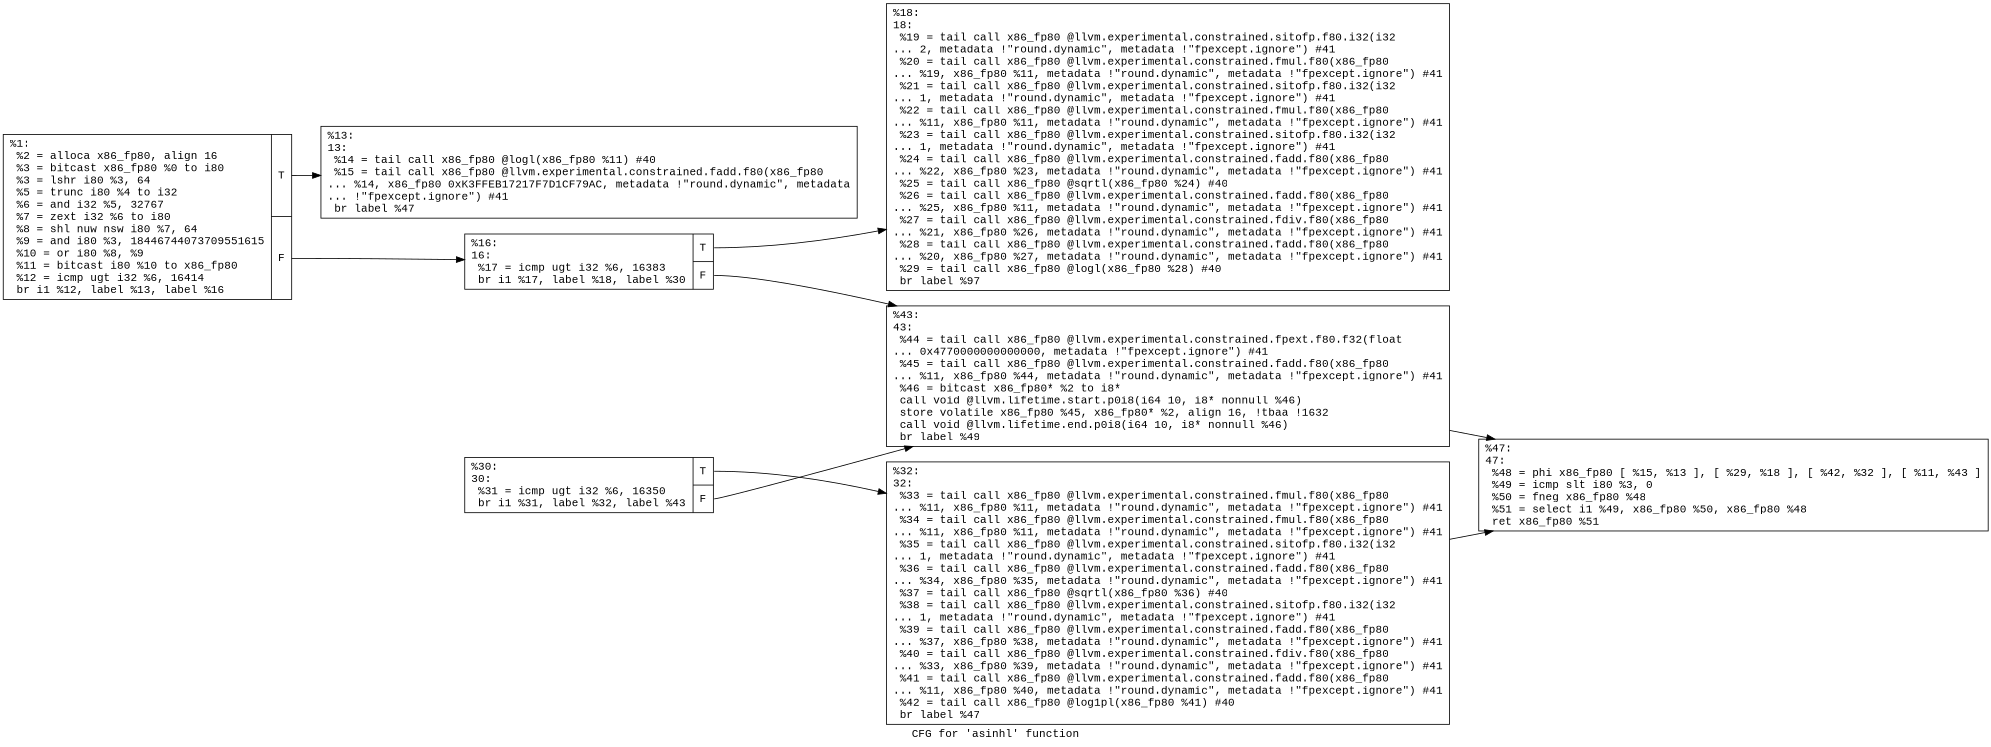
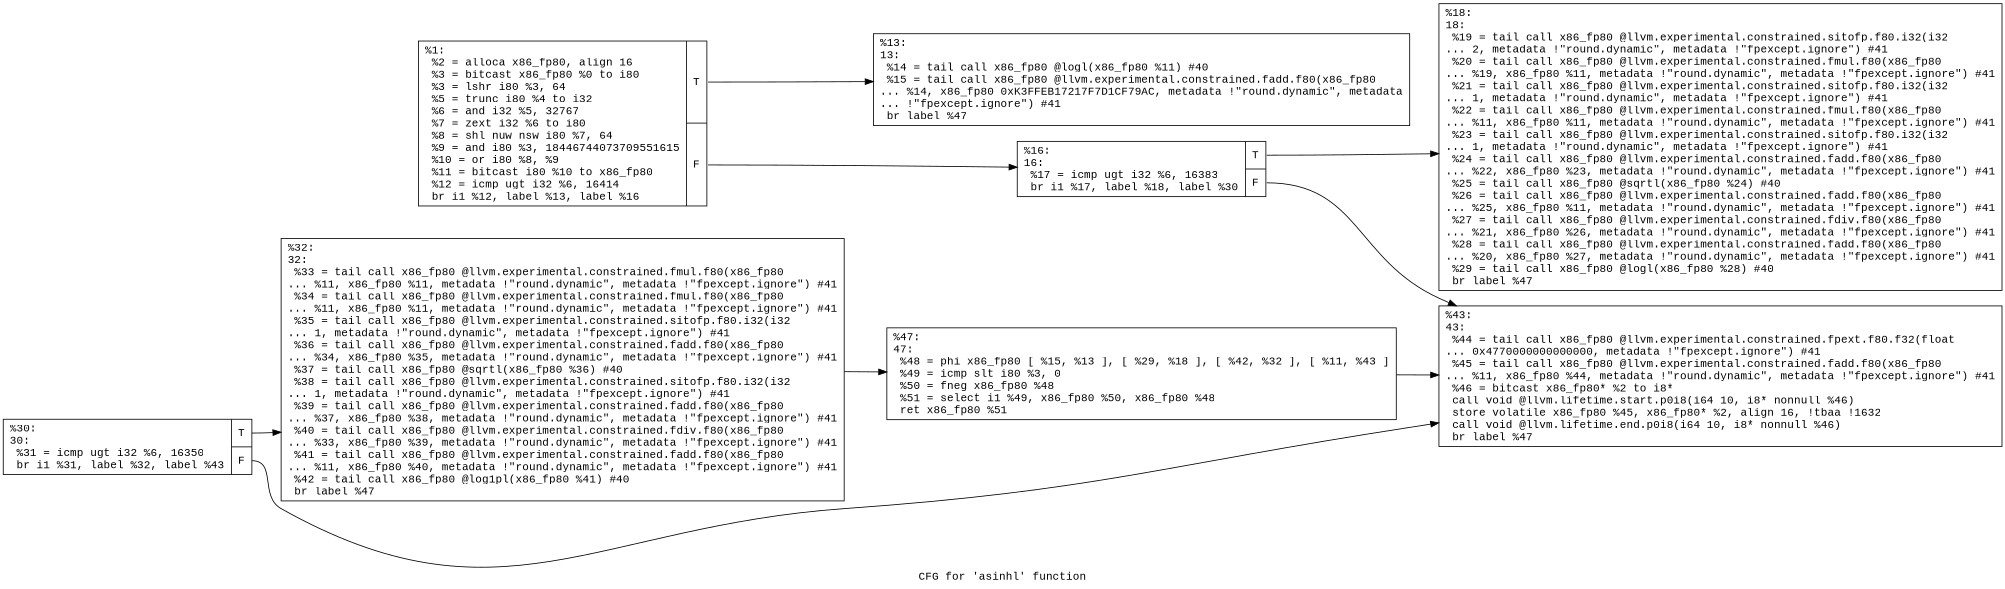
(937, 281) -> (1489, 281)
(1468, 434) -> (1413, 375)
(937, 437) -> (1489, 437)
